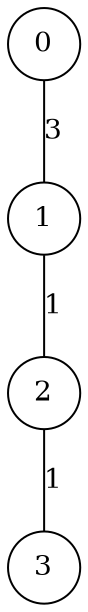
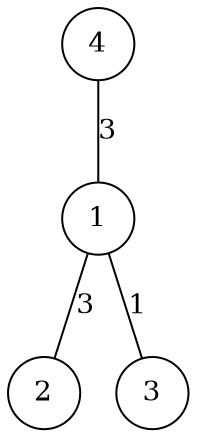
(44, 44) -> (98, 44)
(54, 306) -> (86, 306)
(44, 480) -> (125, 306)
